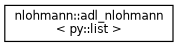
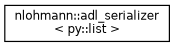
(89, 23) -> (87, 23)
